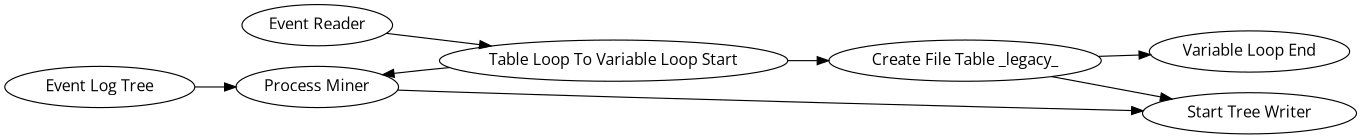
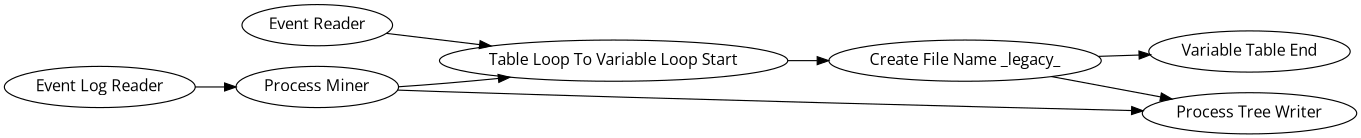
(1250, 52) -> (1250, 52)
(965, 61) -> (965, 61)
(422, 70) -> (448, 83)
(100, 87) -> (100, 87)
(1250, 113) -> (1250, 113)
